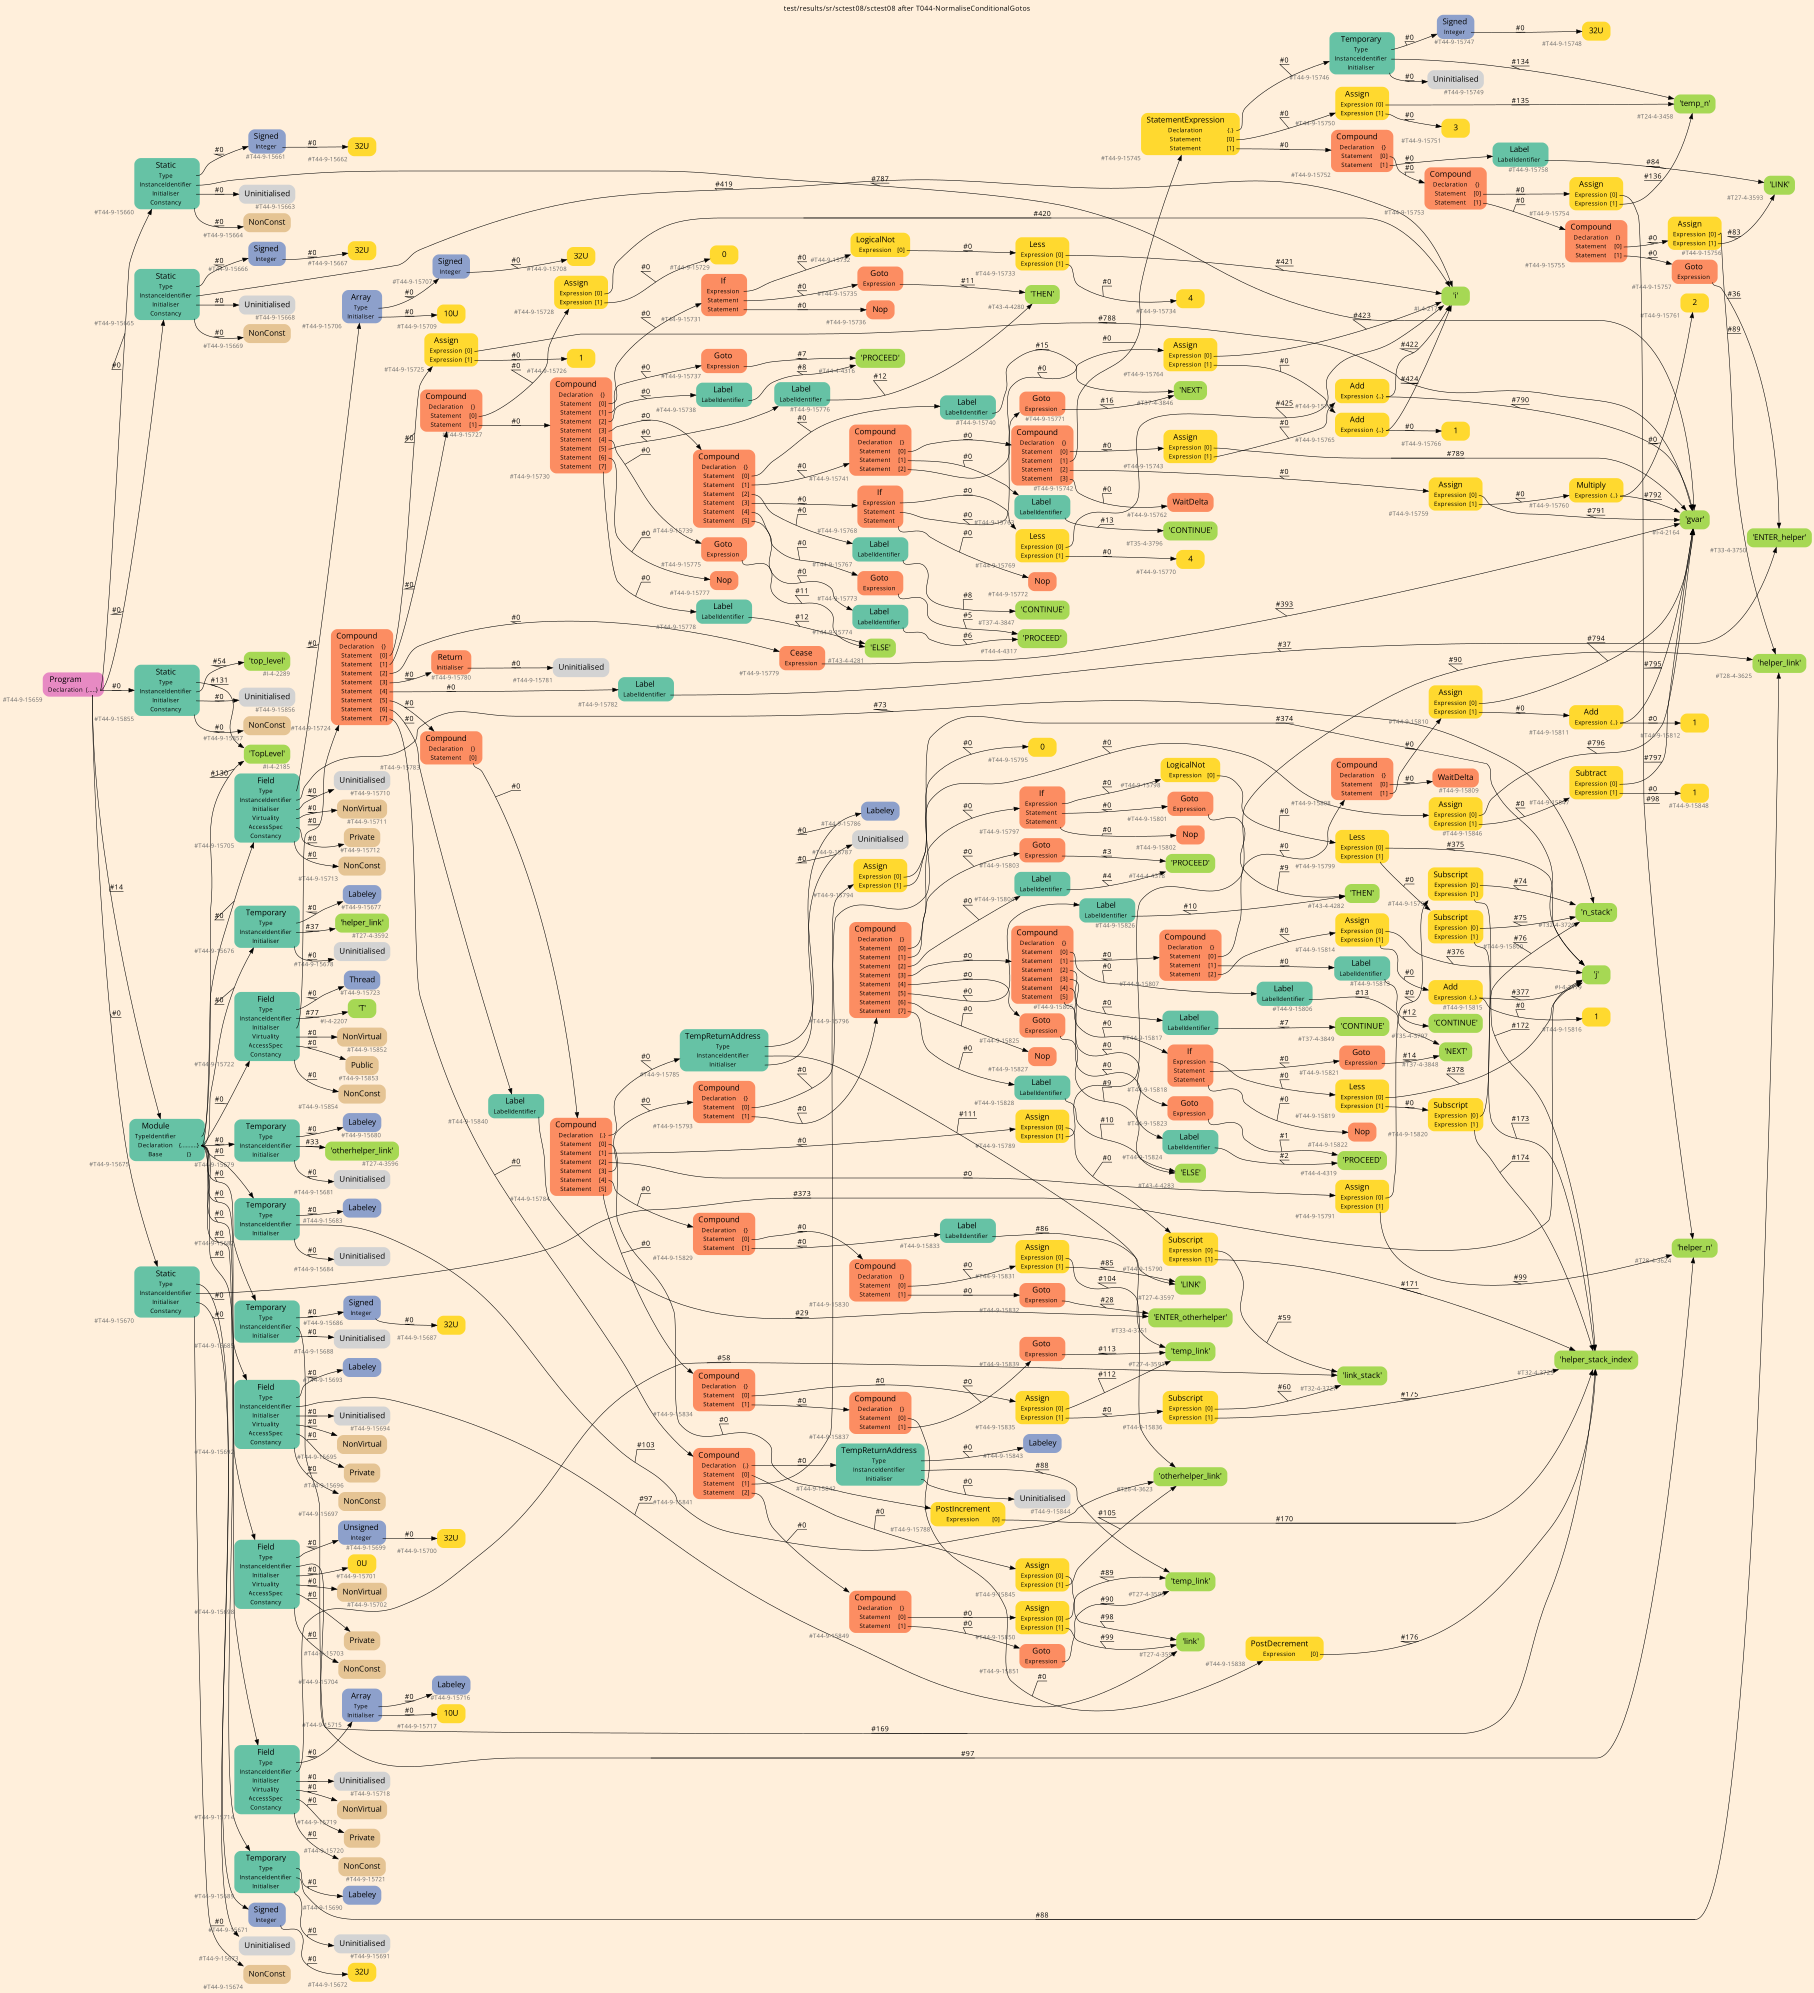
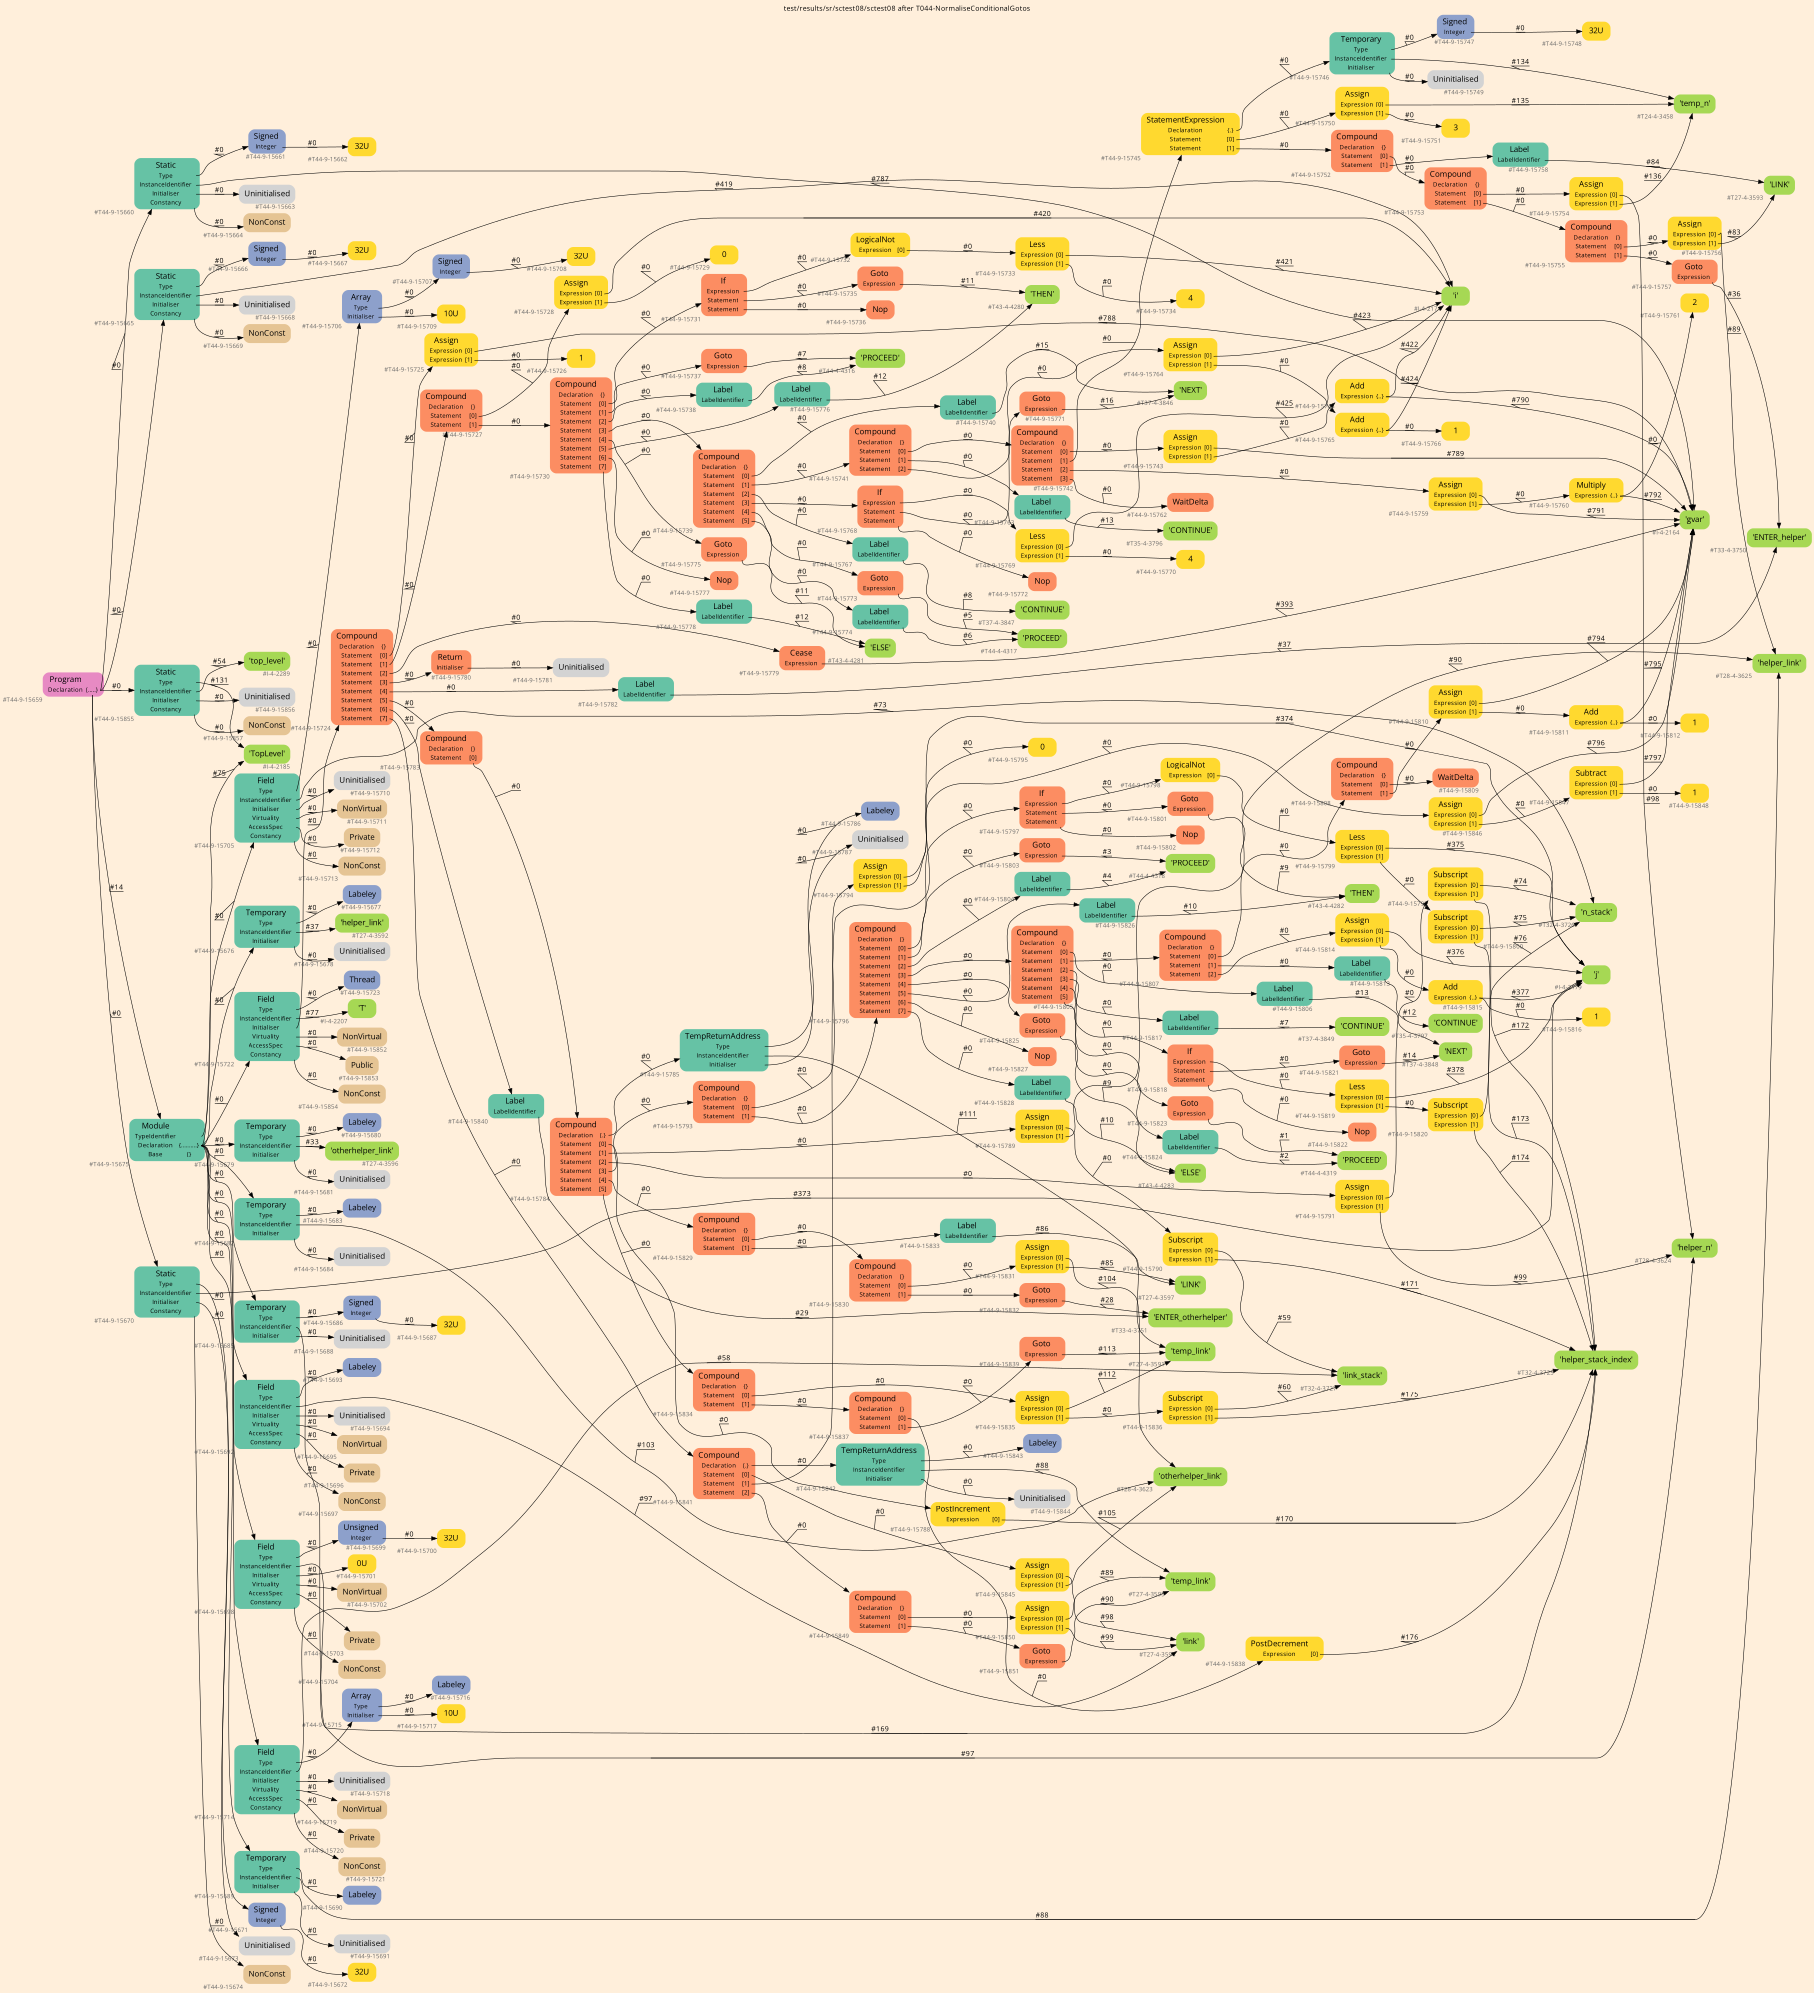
(220, 773) -> (220, 773)
